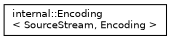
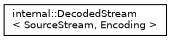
(85, 20) -> (85, 20)
